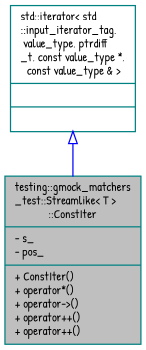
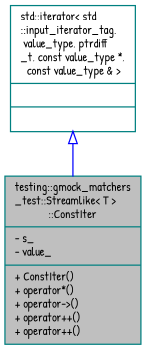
(30, 252) -> (34, 252)
